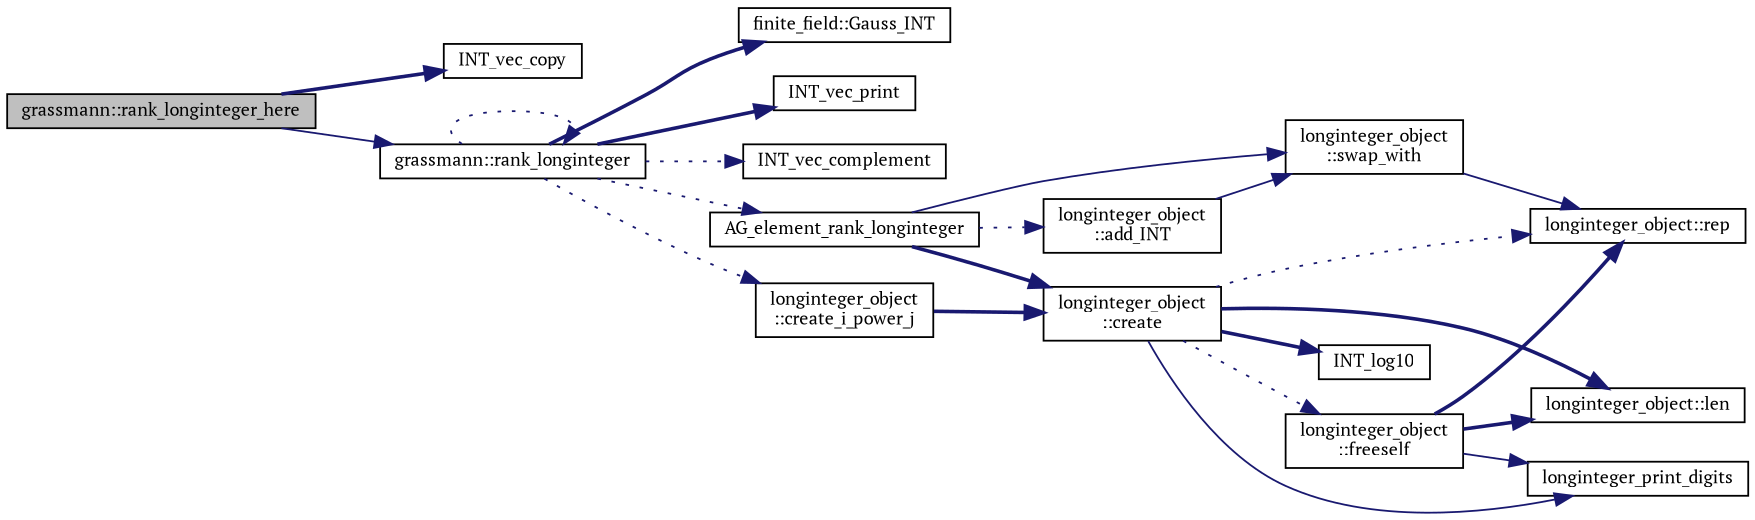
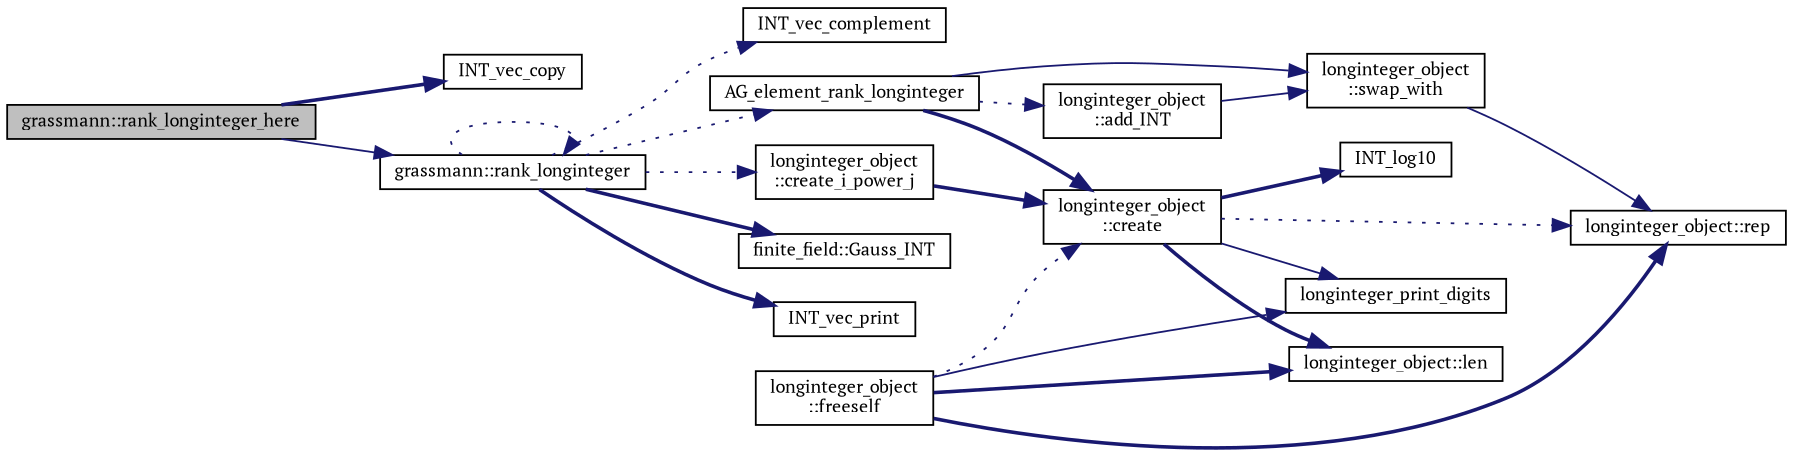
(1243, 374) -> (1007, 324)
